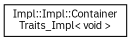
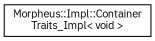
(65, 21) -> (78, 21)
